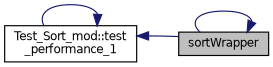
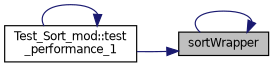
(164, 36) -> (152, 52)
